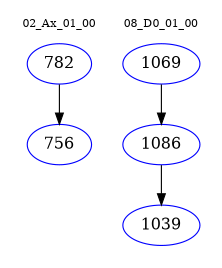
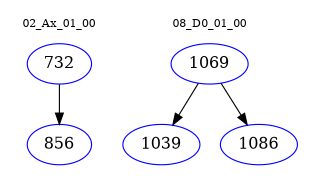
(59, 64) -> (59, 64)
(59, 145) -> (59, 145)
(161, 179) -> (189, 99)
